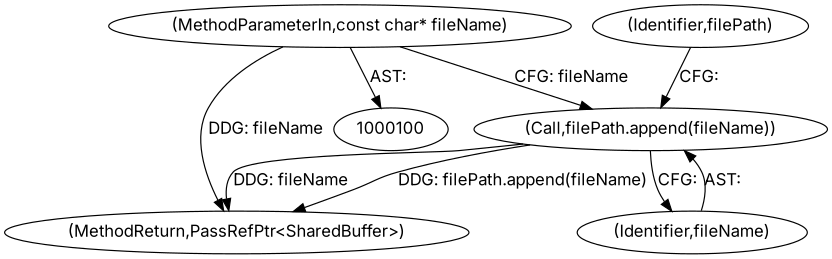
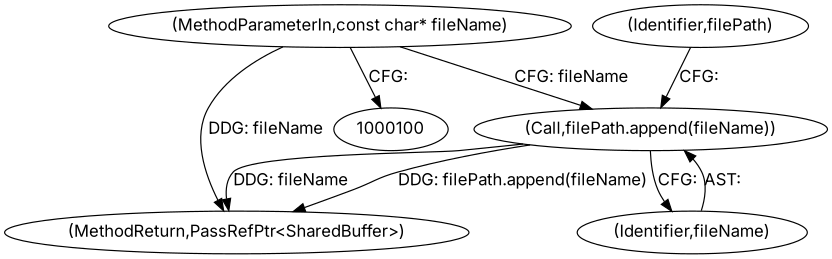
(390, 78) -> (390, 78)
